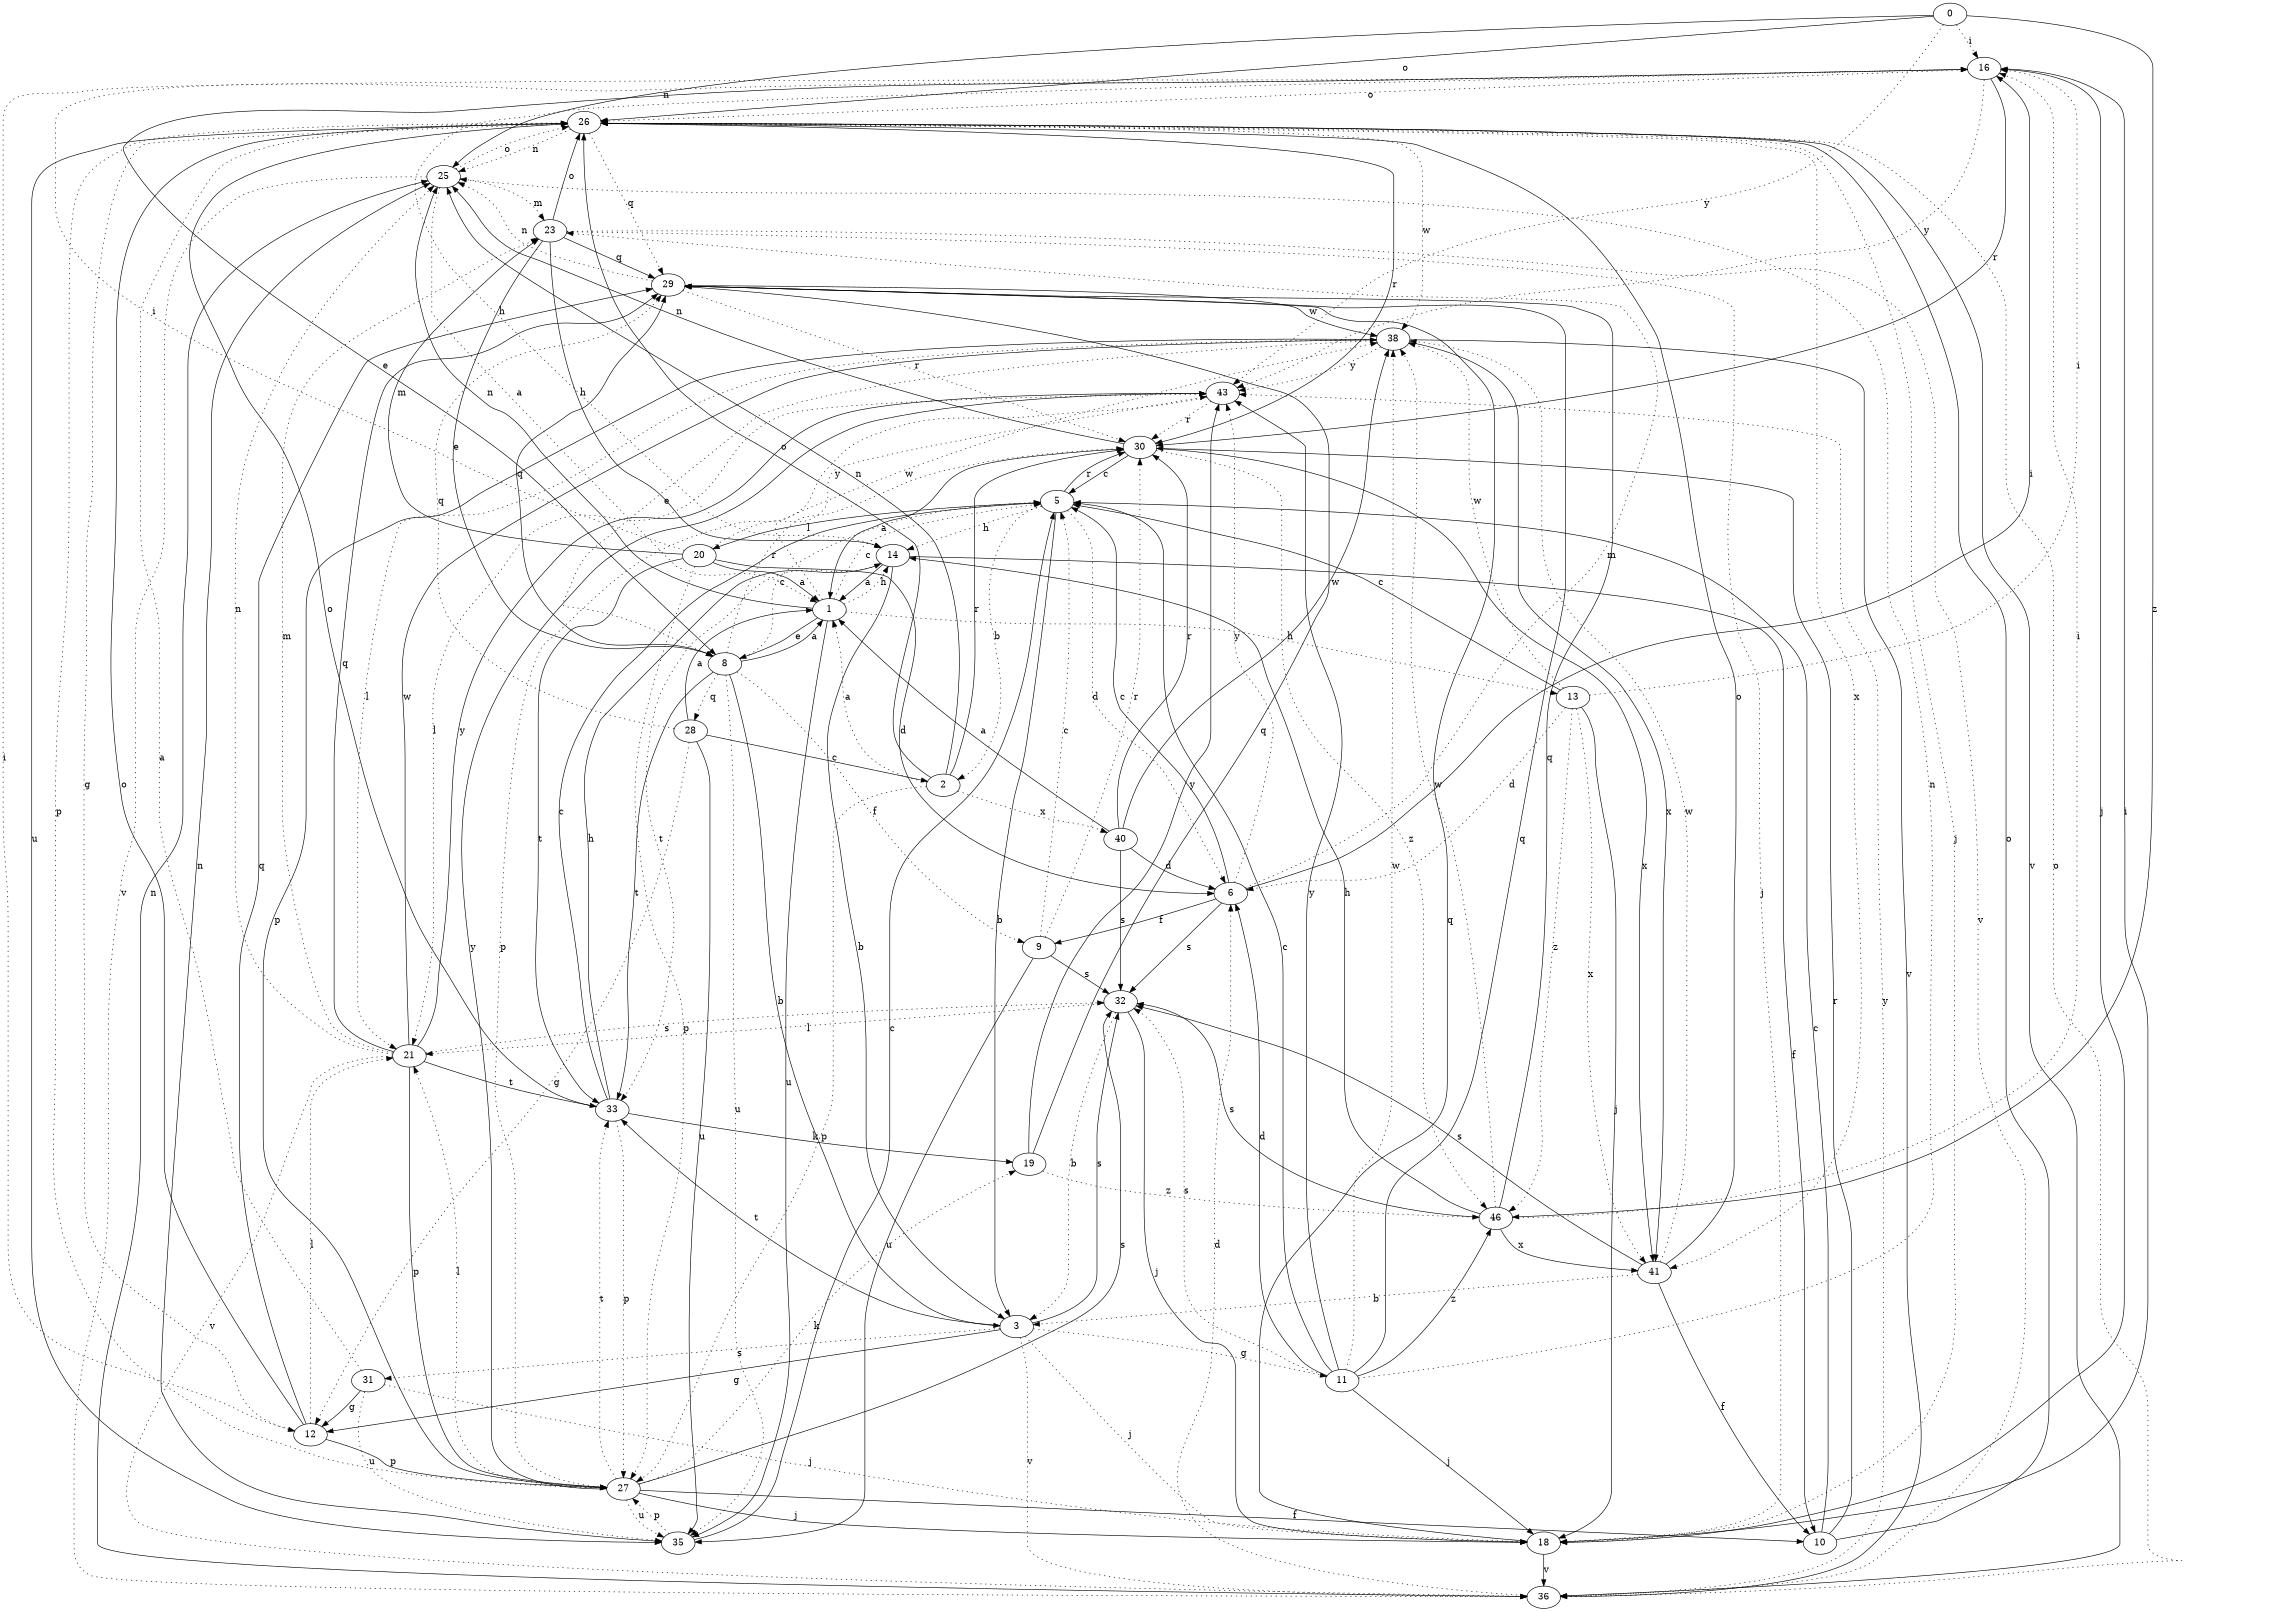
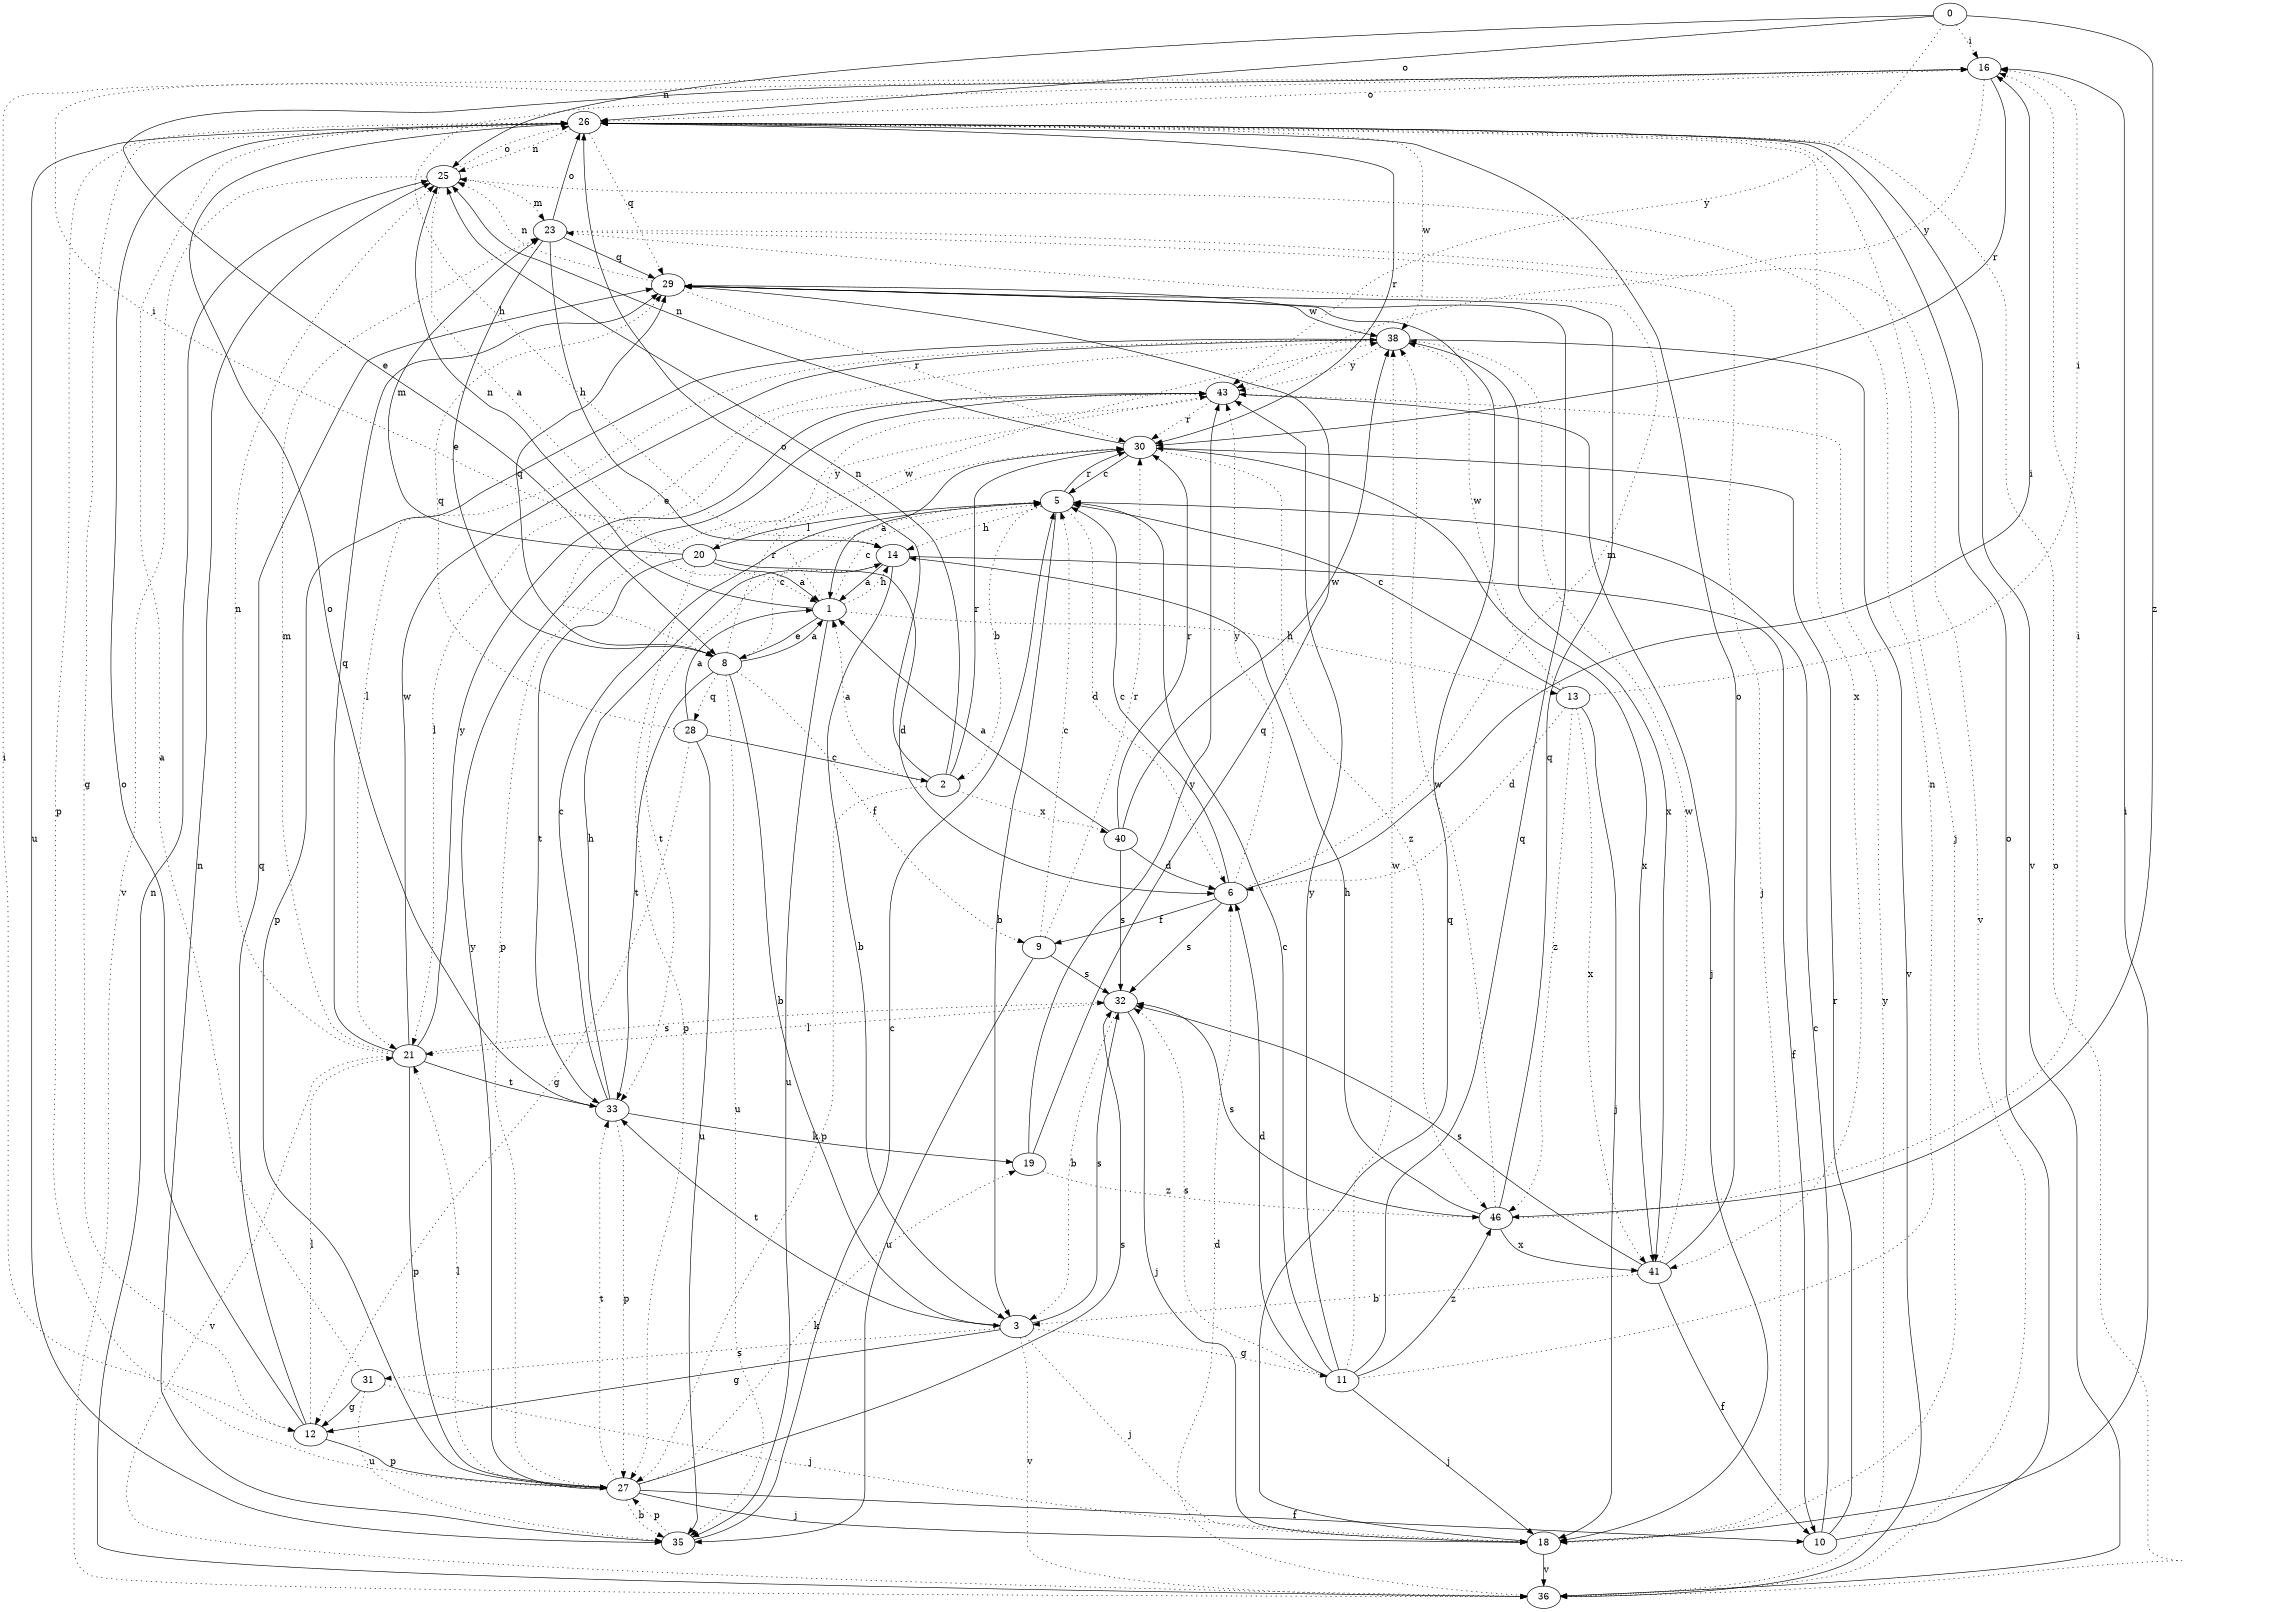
(2101, 973) -> (1706, 865)
(642, 1516) -> (642, 1516)
